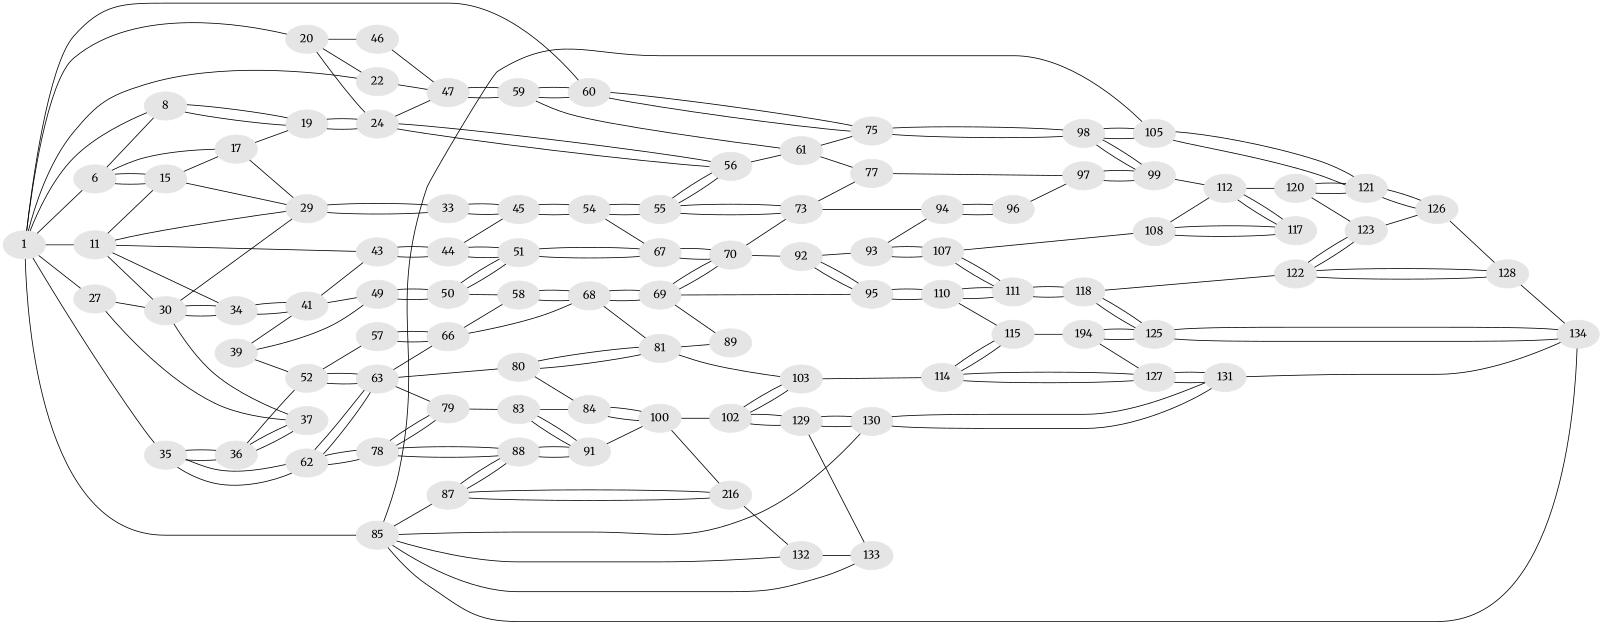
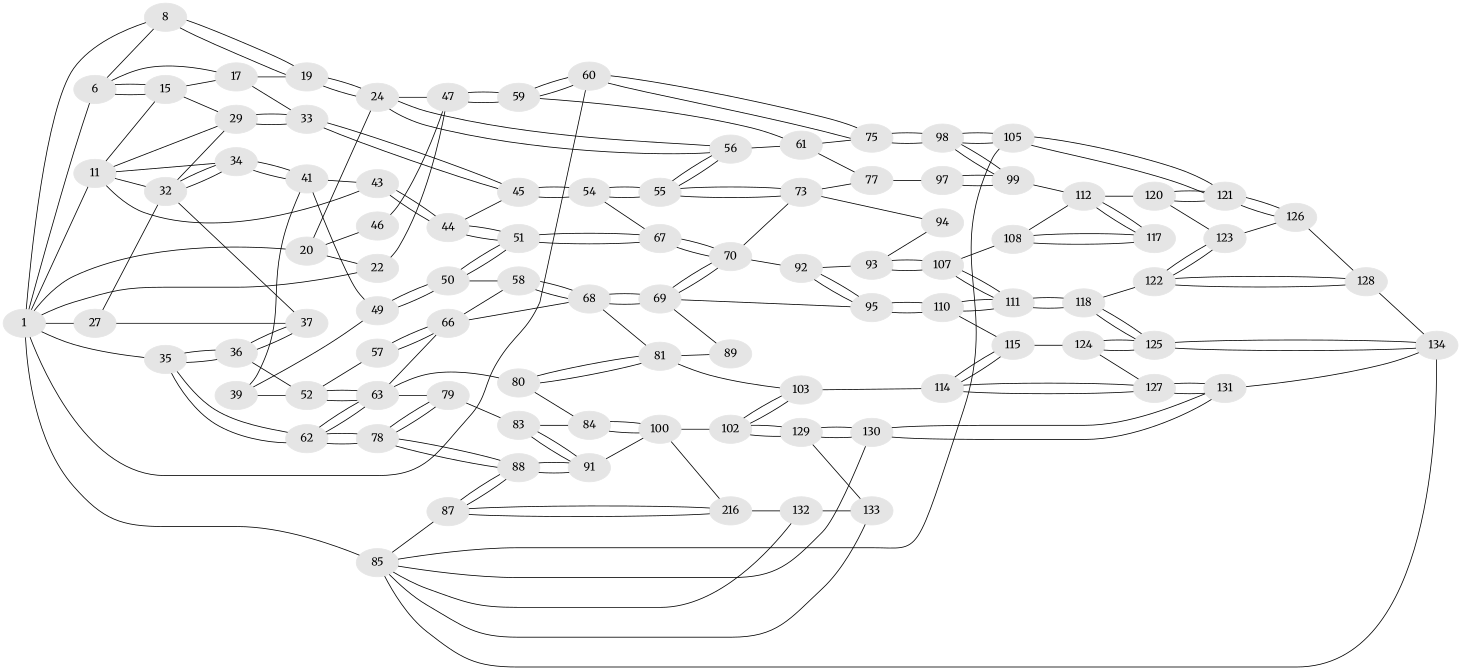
(271, 179) -> (272, 98)
(1013, 210) -> none
(166, 311) -> (166, 191)
(1084, 334) -> (1084, 345)
